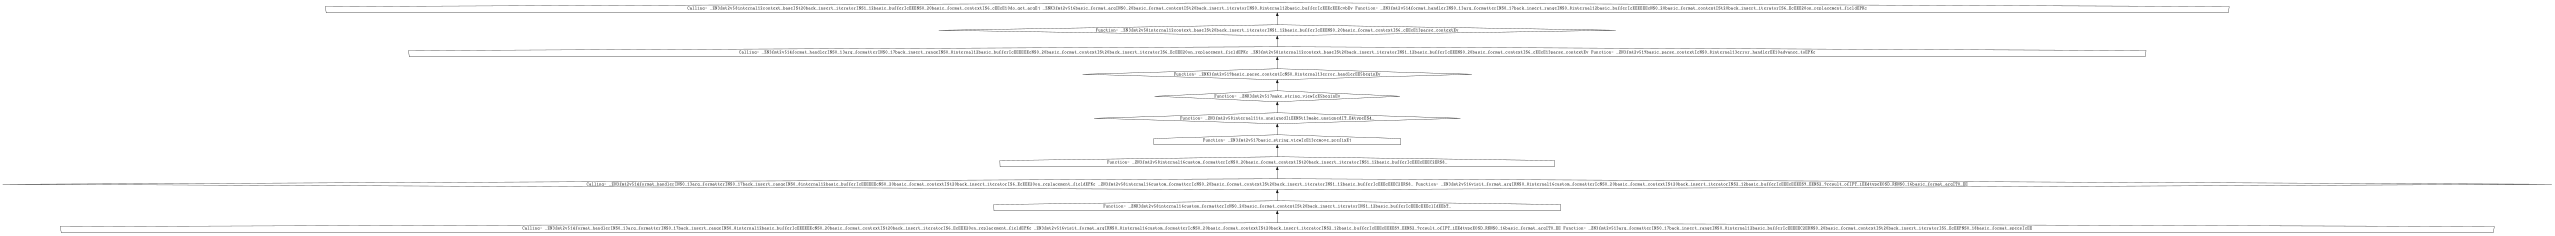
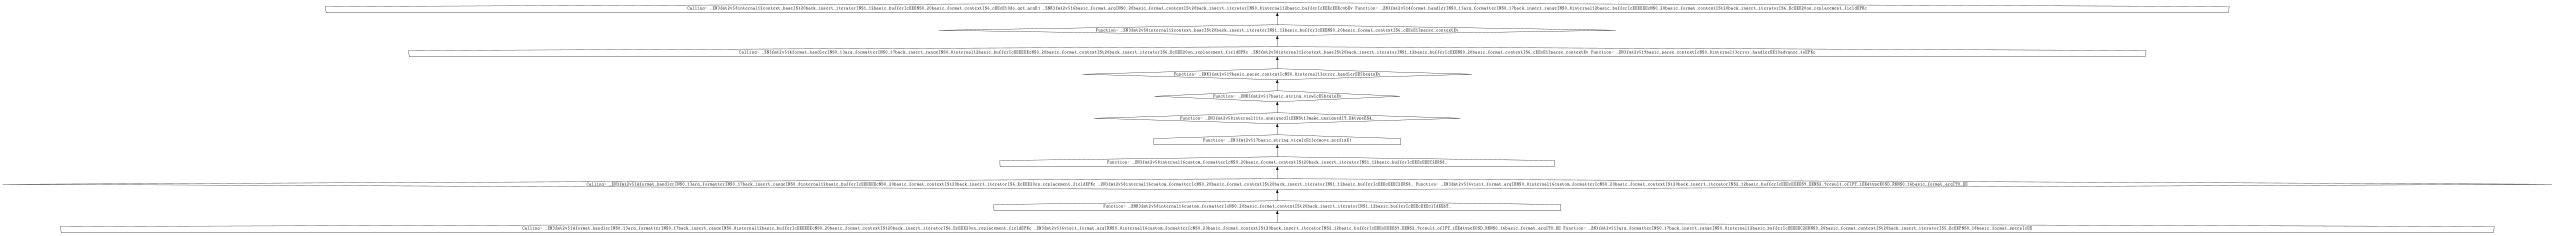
(1277, 96) -> (1277, 96)
